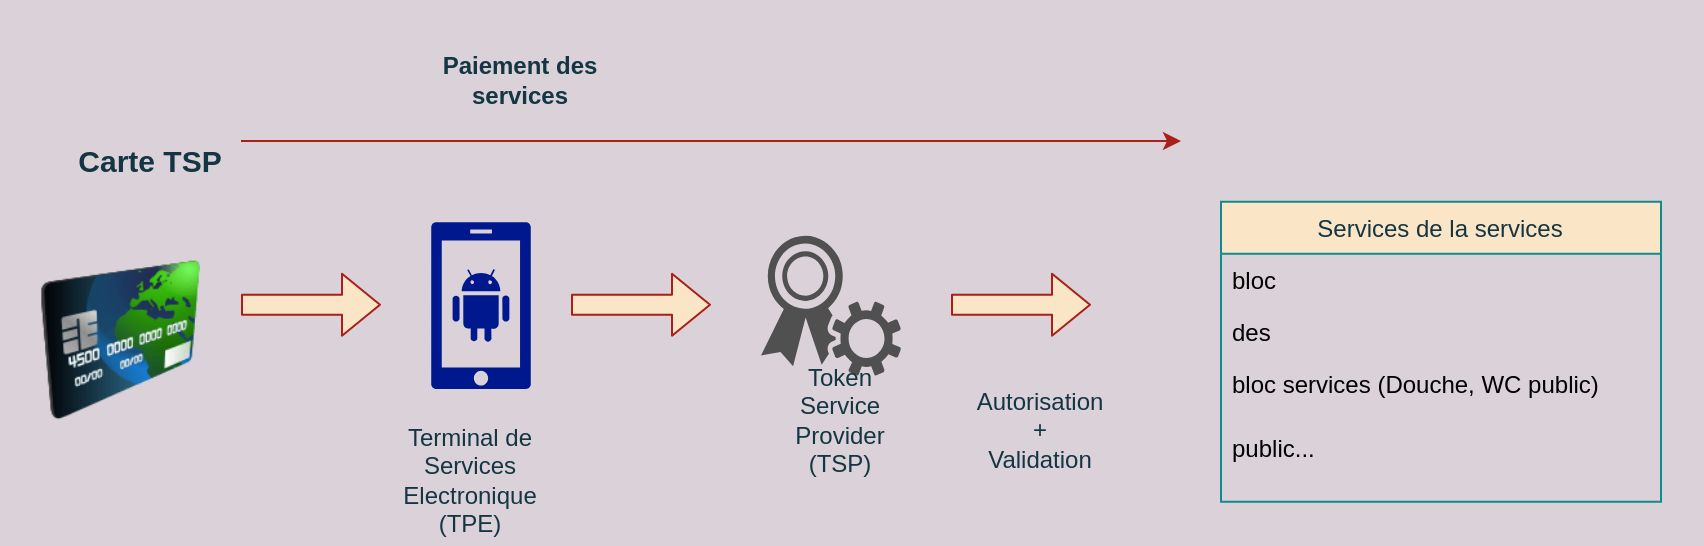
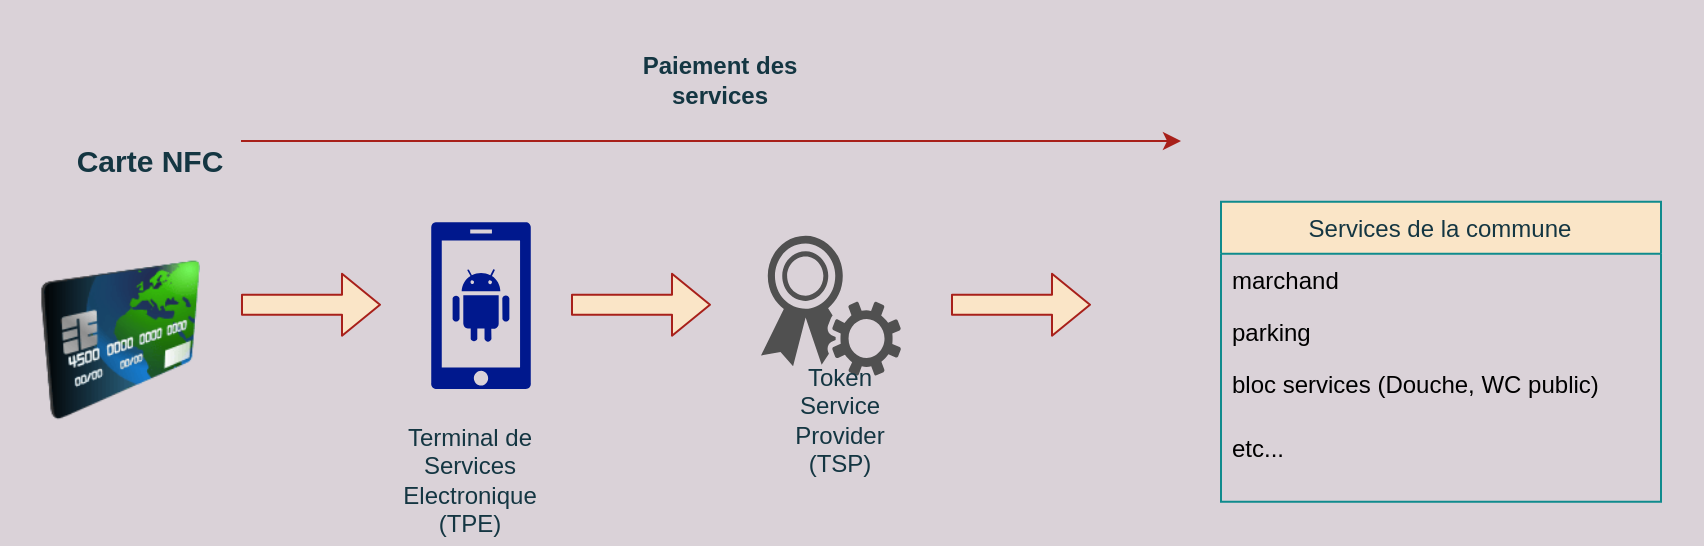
(521, 81) -> (721, 81)
(151, 161) -> (151, 161)
(1440, 229) -> (1440, 229)
(1256, 281) -> (1286, 281)
(1252, 333) -> (1276, 333)
(1041, 431) -> none
(1277, 449) -> (1263, 449)
